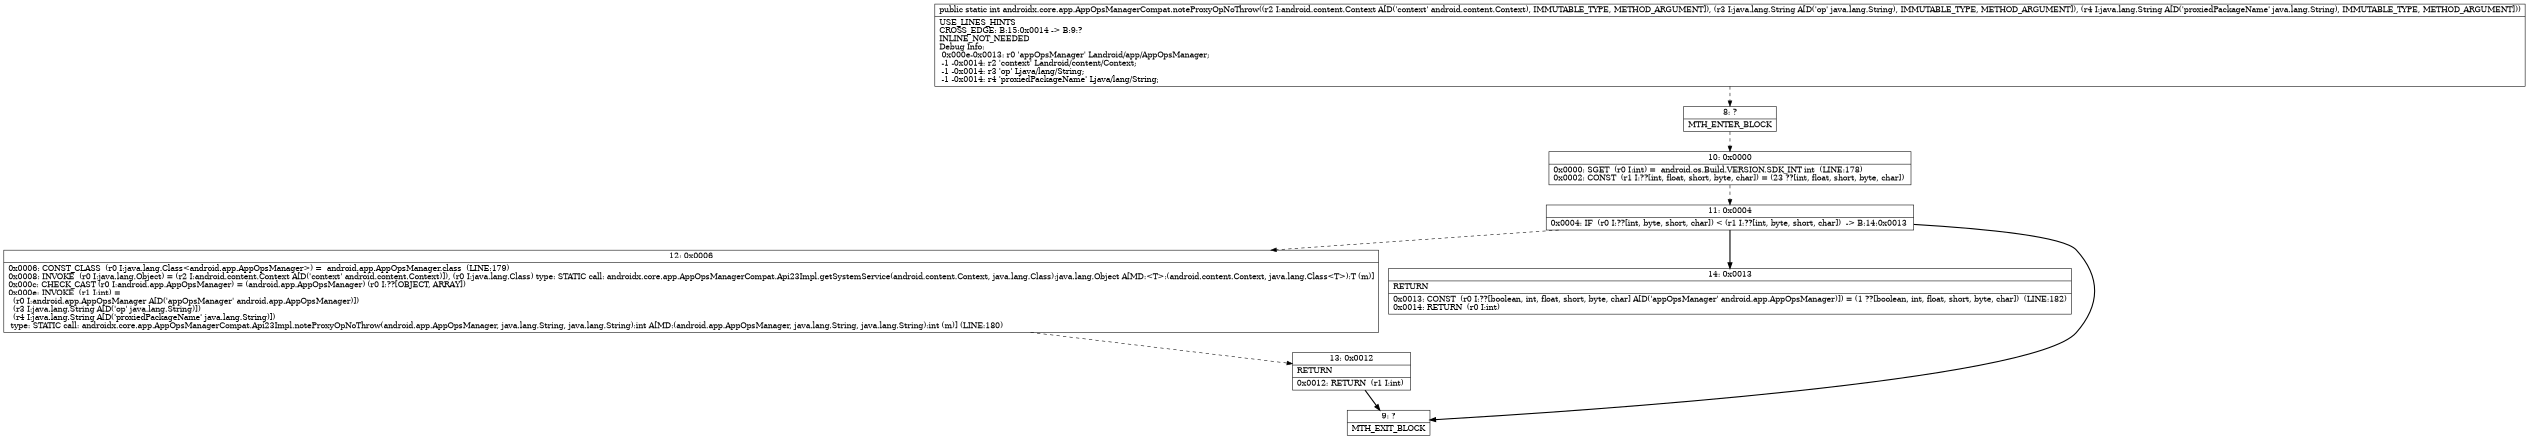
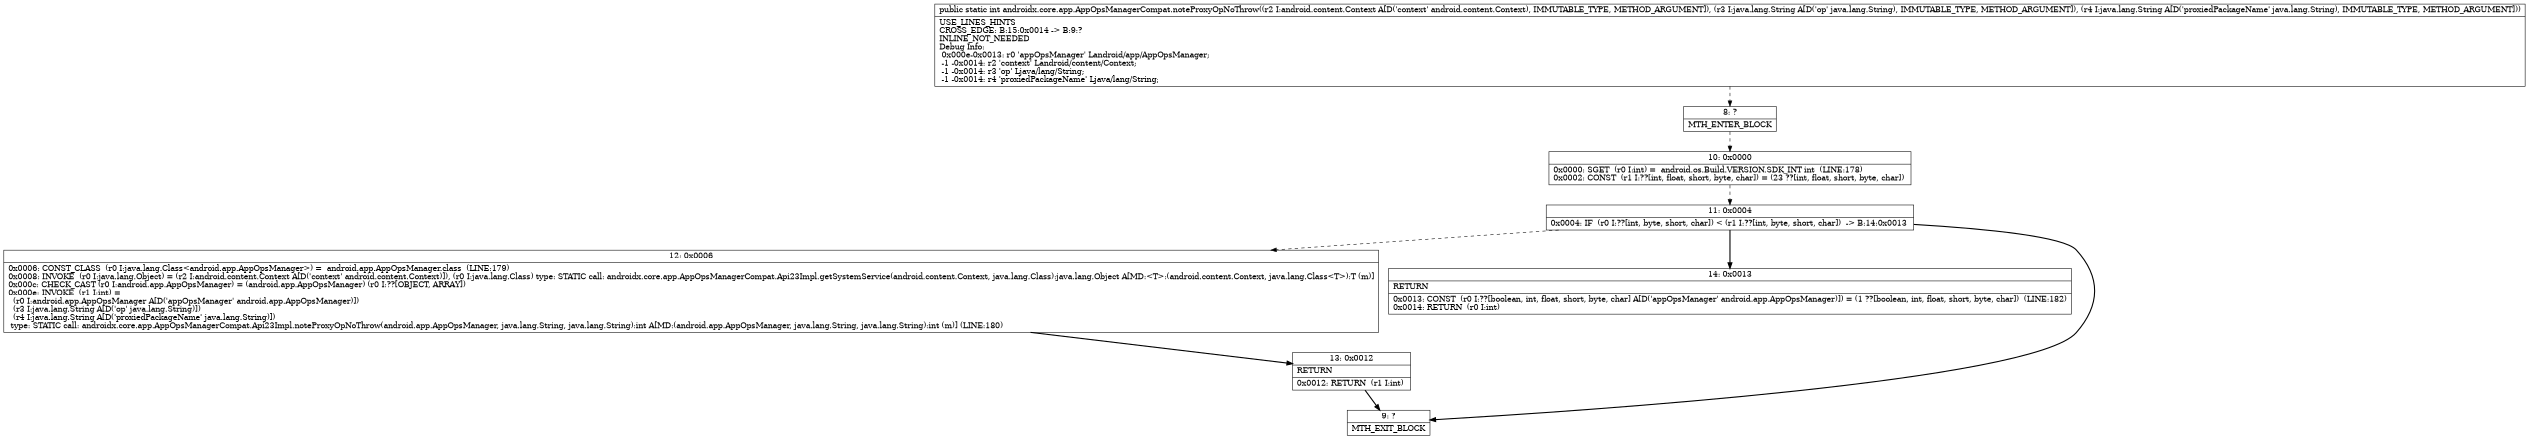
(1159, 348) -> (1159, 348)
